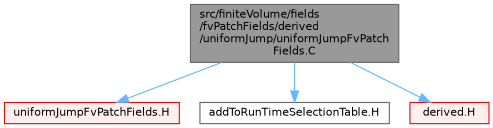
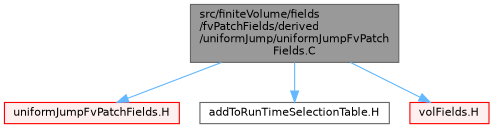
(449, 113) -> (449, 113)
